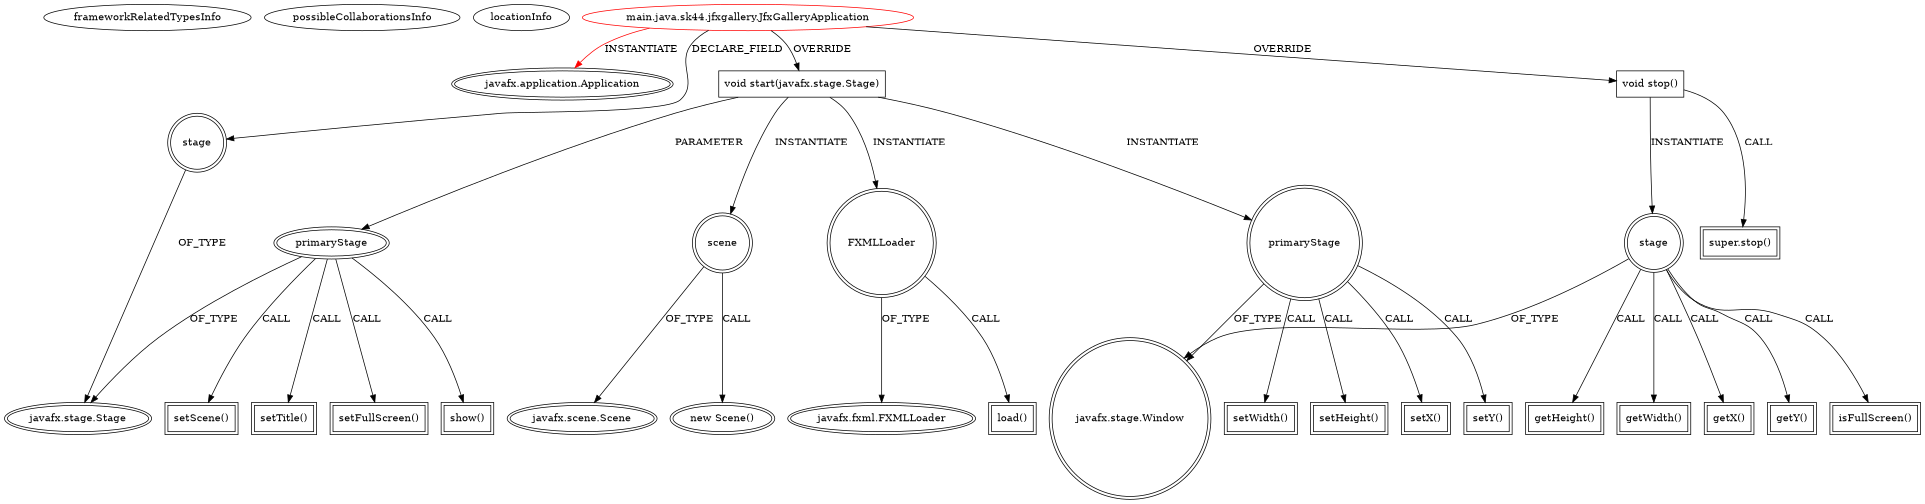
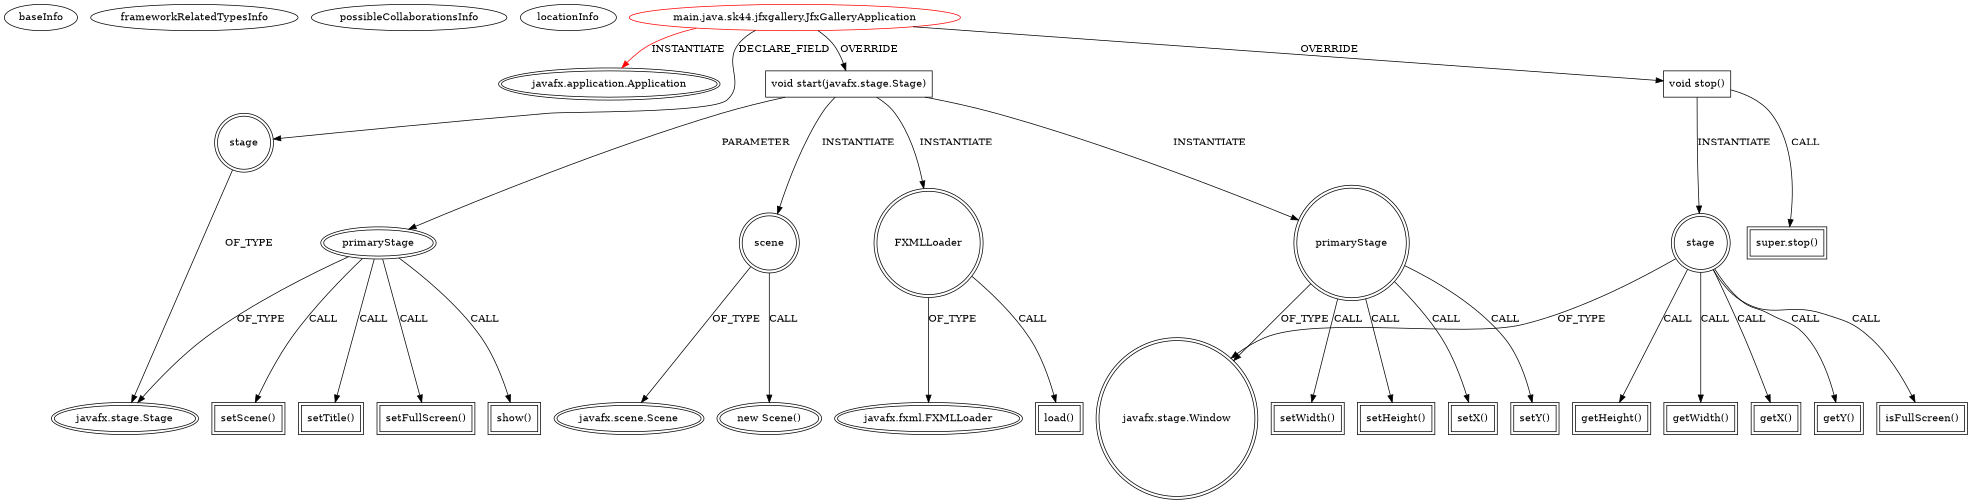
none -> (41, 18)
